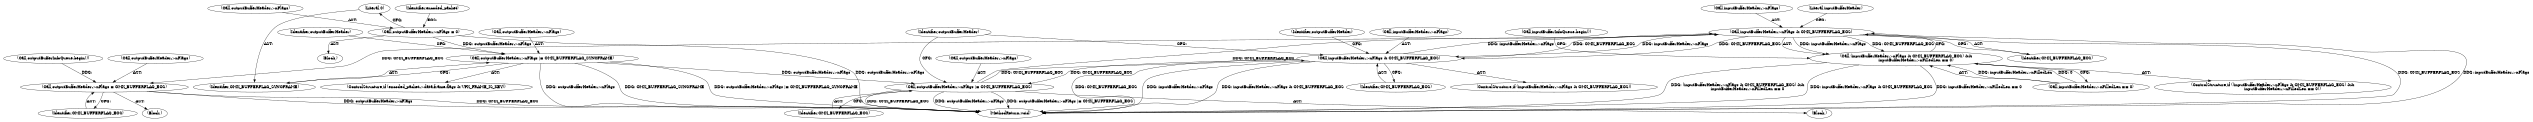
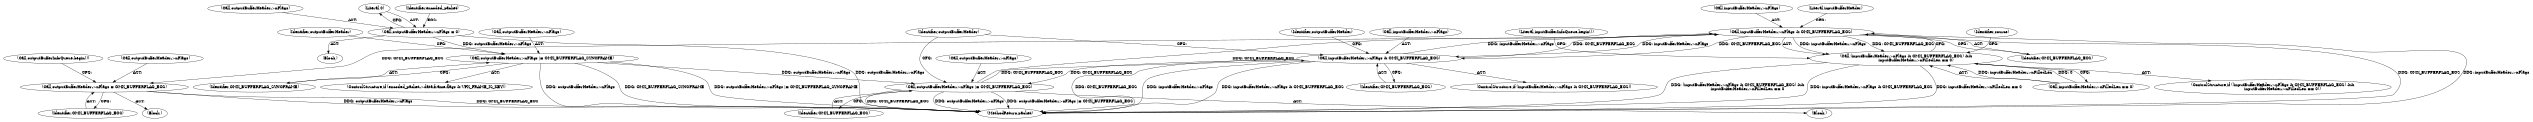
(288, 21) -> (401, 17)
(1556, 32) -> (1556, 32)
none -> (1992, 32)
(88, 73) -> (88, 73)
(1010, 113) -> (1010, 113)
